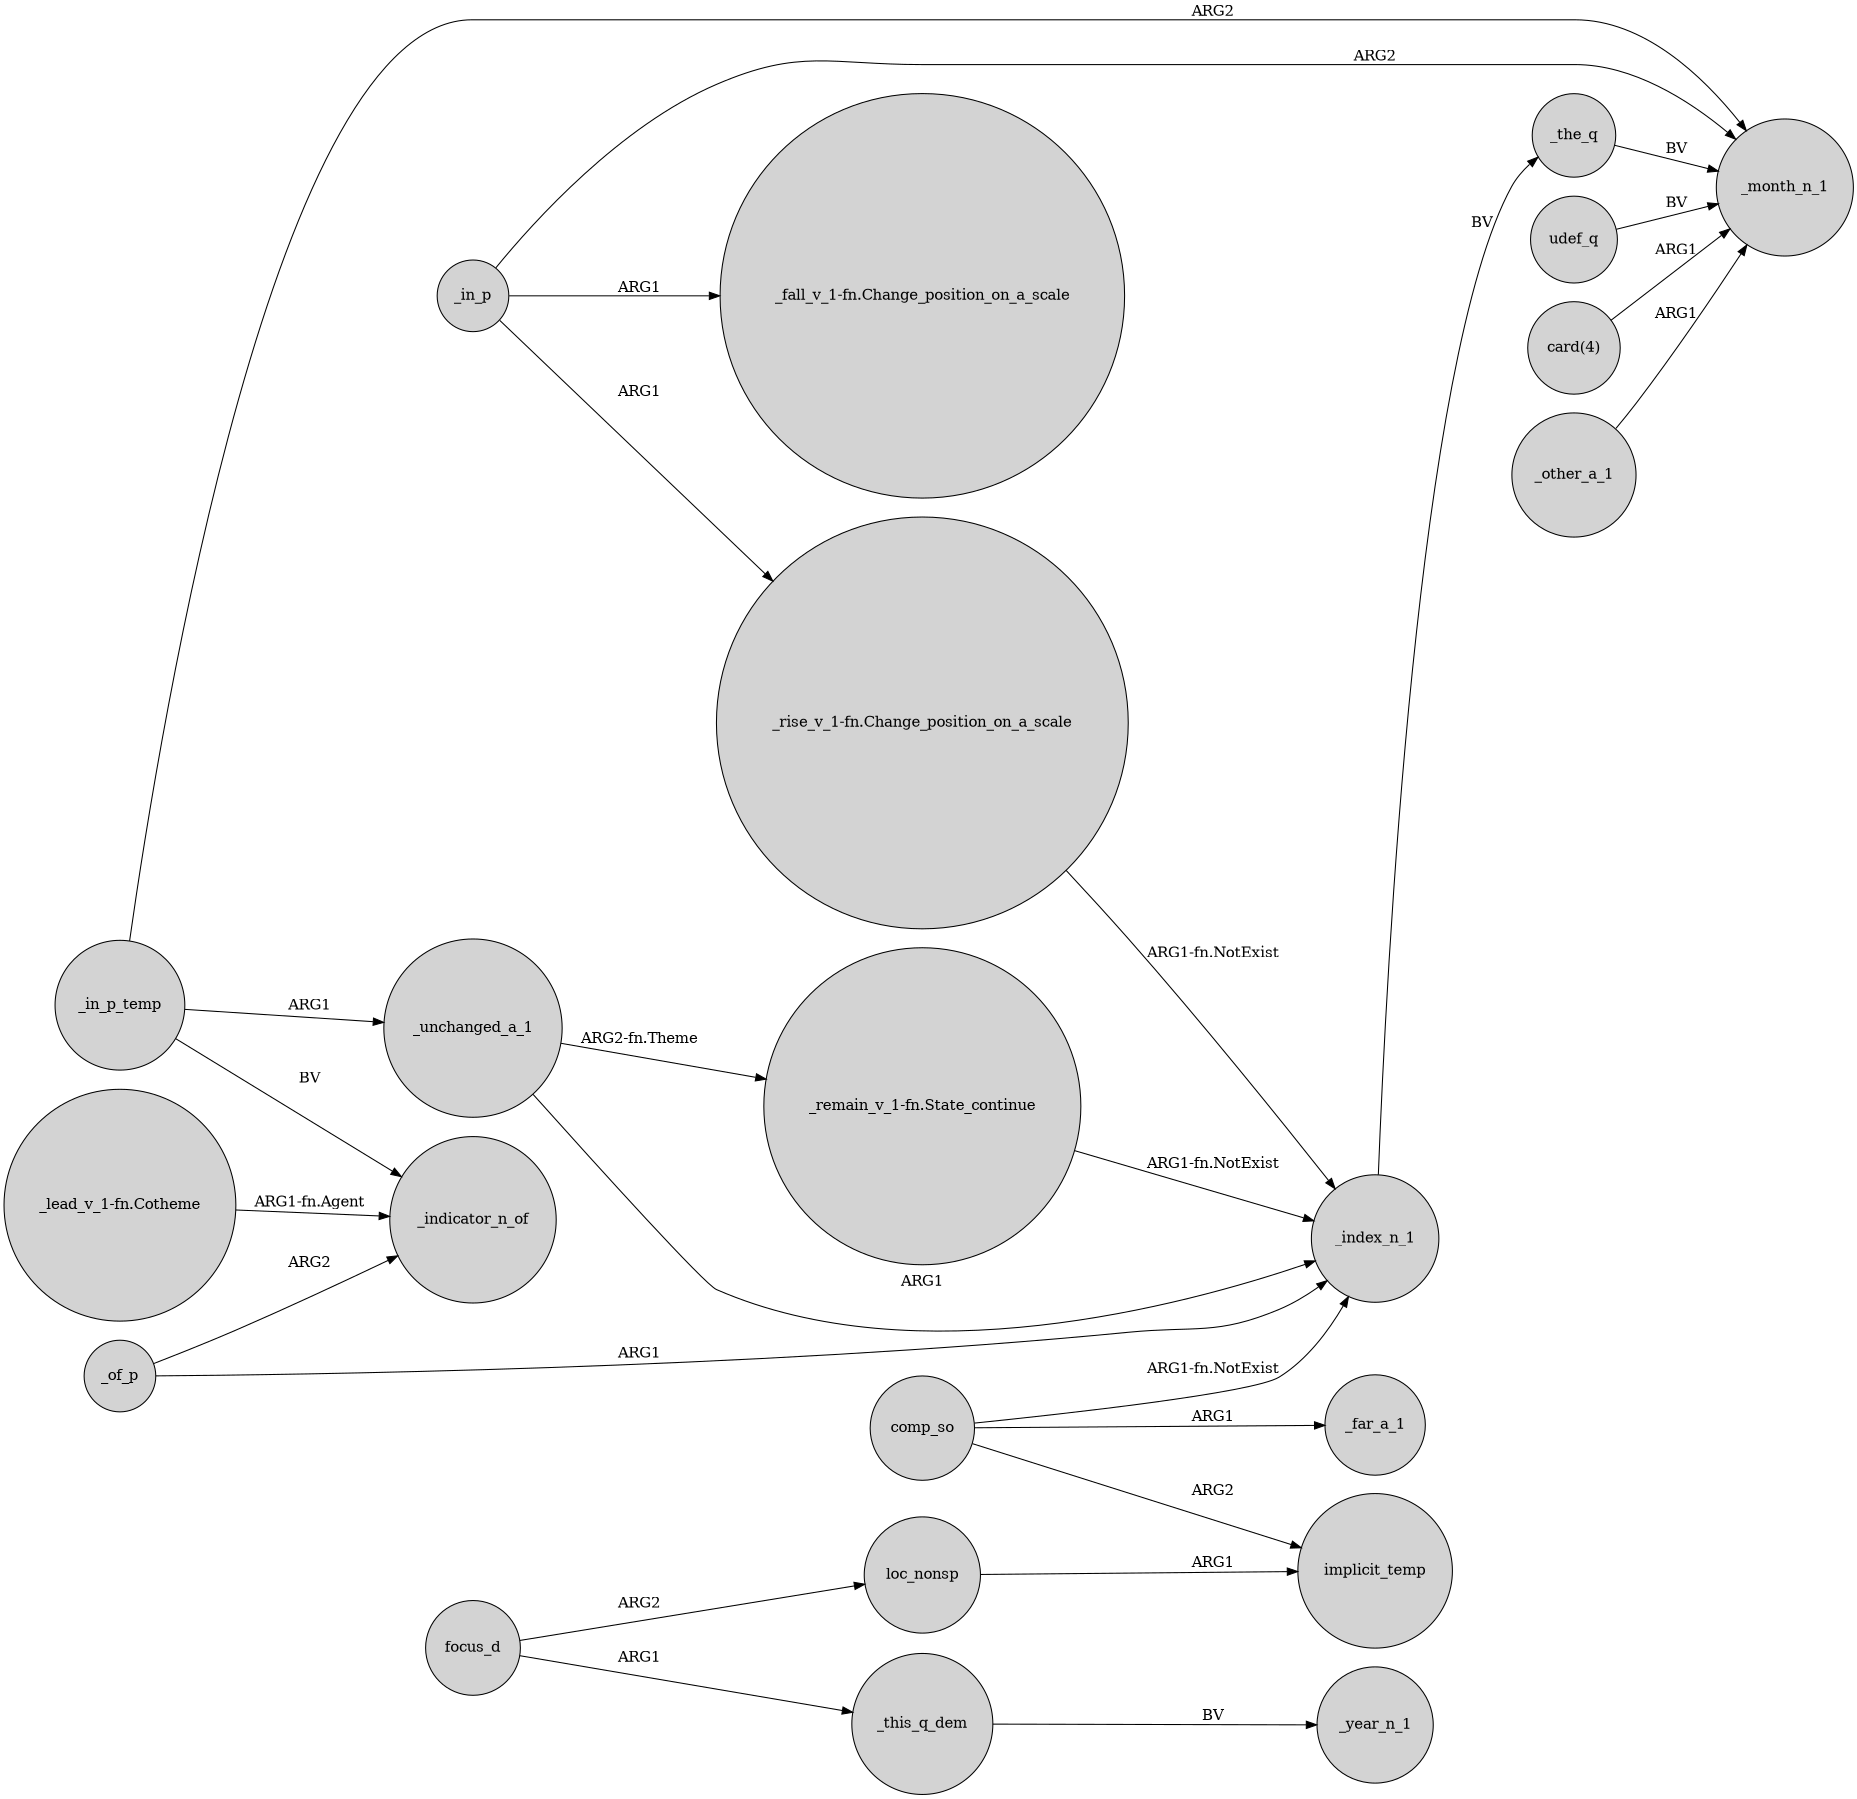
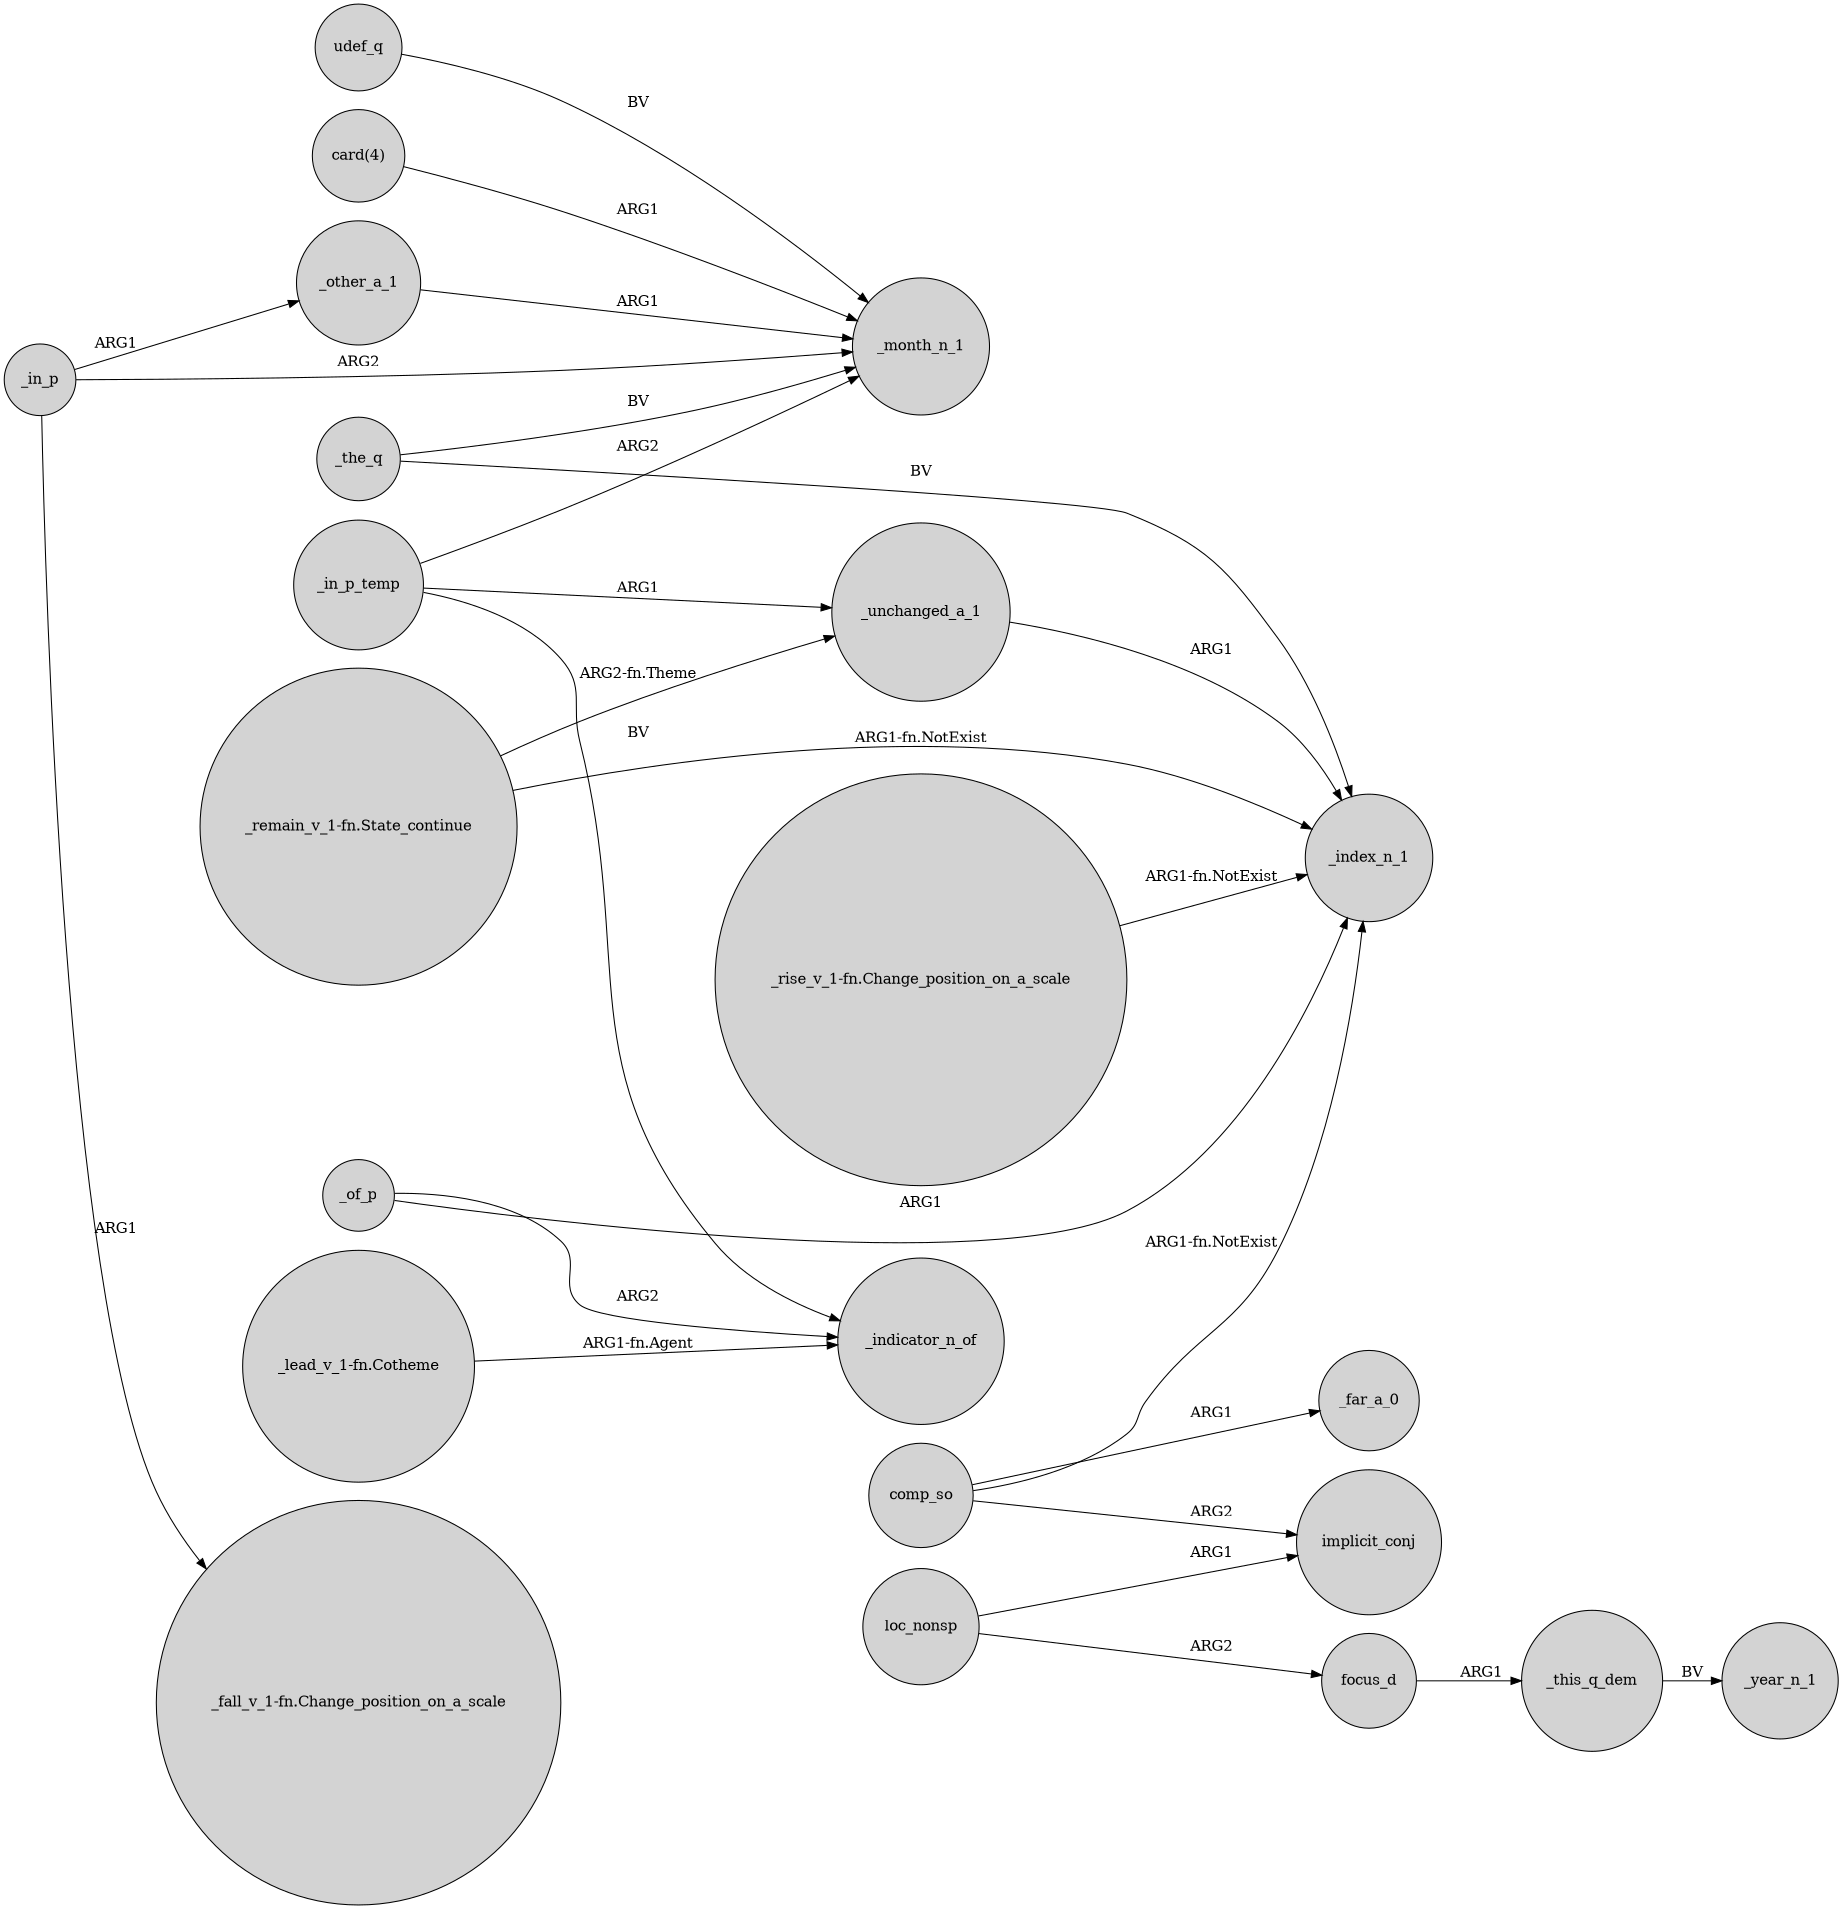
(632, 447) -> (182, 337)
(1414, 661) -> (946, 495)
(658, 1060) -> (660, 692)
(1375, 1425) -> (1369, 1401)
(1375, 1571) -> (1369, 1542)
(687, 1613) -> (1145, 1654)
